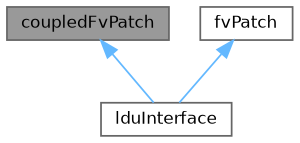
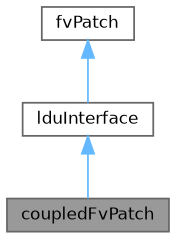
(133, 78) -> (88, 176)
